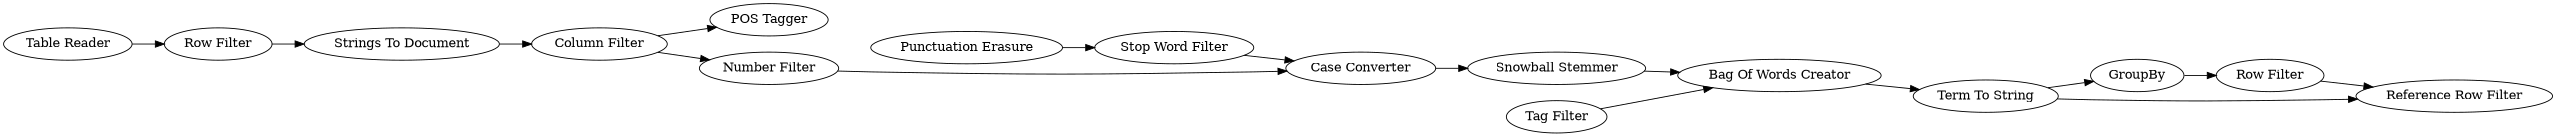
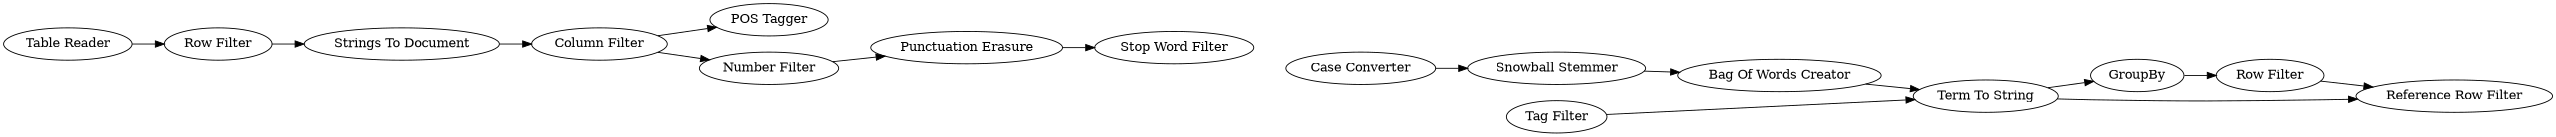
(1264, 58) -> none
(1058, 74) -> (854, 59)
(1652, 99) -> (1756, 107)
